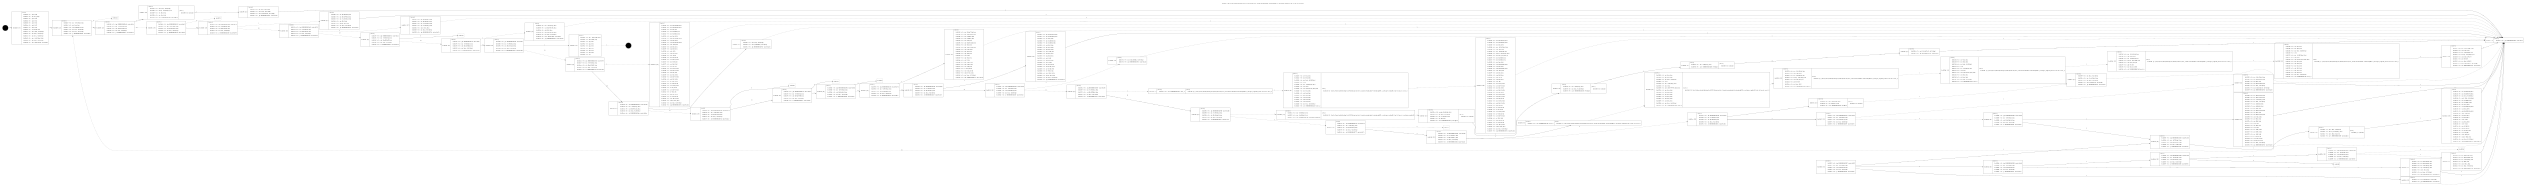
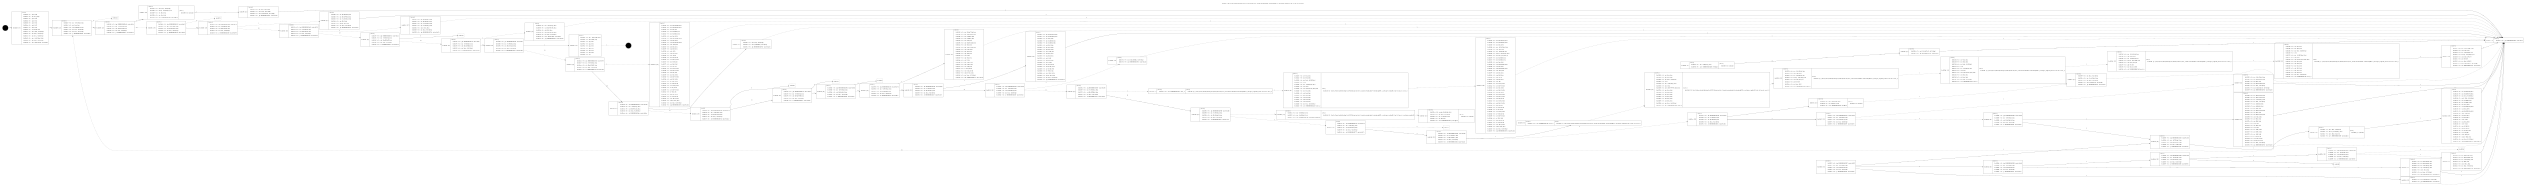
(1579, 88) -> none
